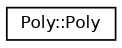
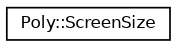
(61, 24) -> (88, 24)
